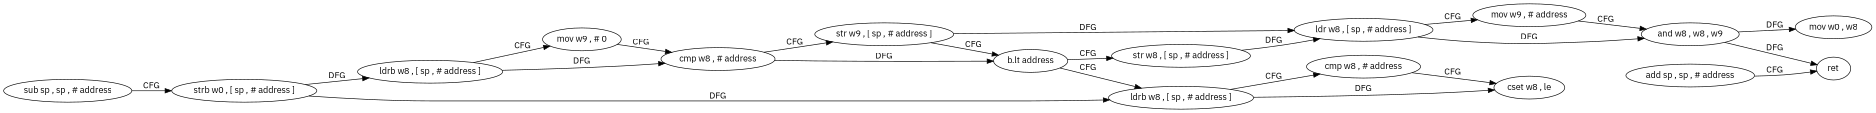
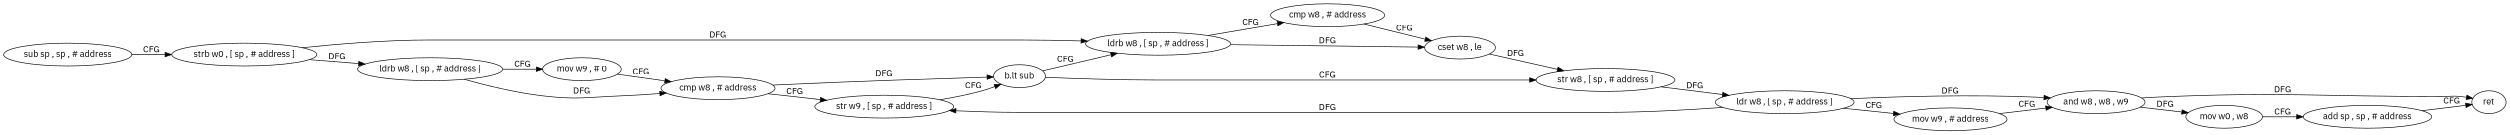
(1121, 32) -> (1340, 112)
(1031, 61) -> (1019, 76)
none -> (1523, 62)
none -> (2280, 117)
